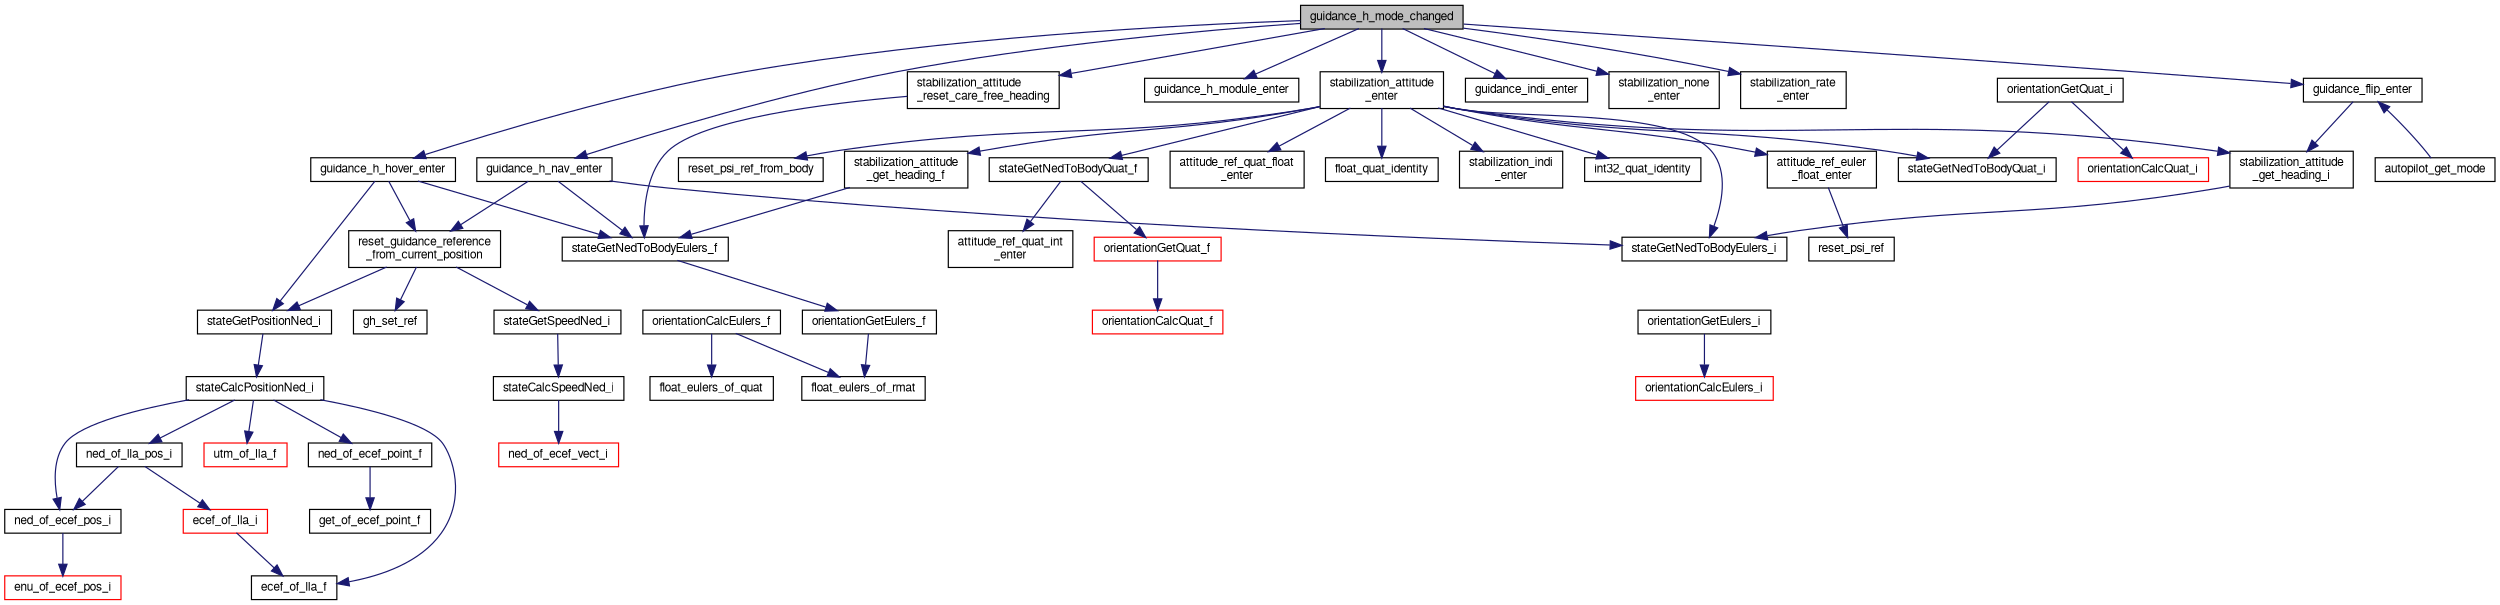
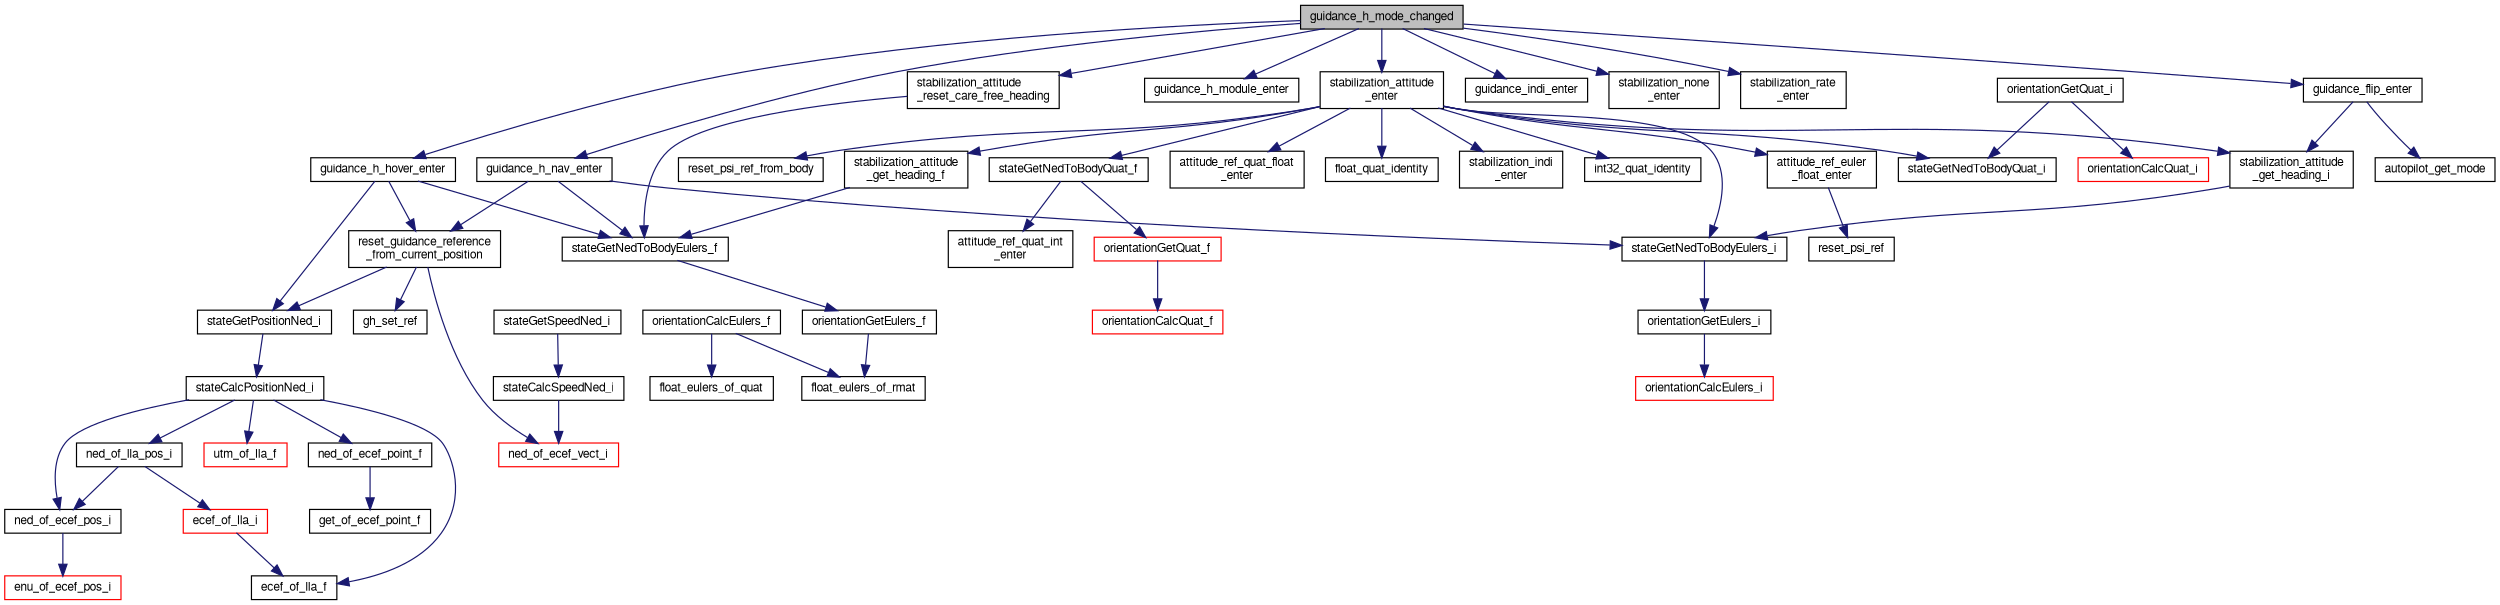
(2410, 133) -> (2388, 127)
none -> (1704, 280)
(492, 286) -> (460, 363)
